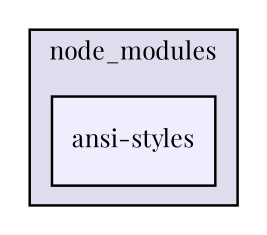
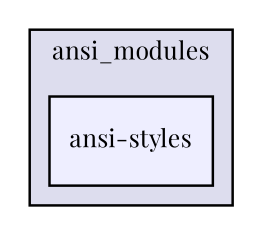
(134, 53) -> (131, 53)
